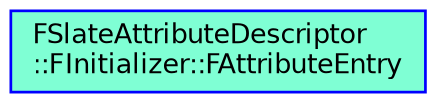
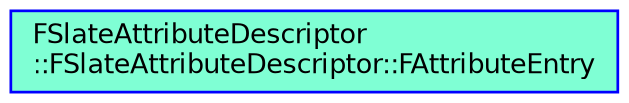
(218, 51) -> (314, 51)
